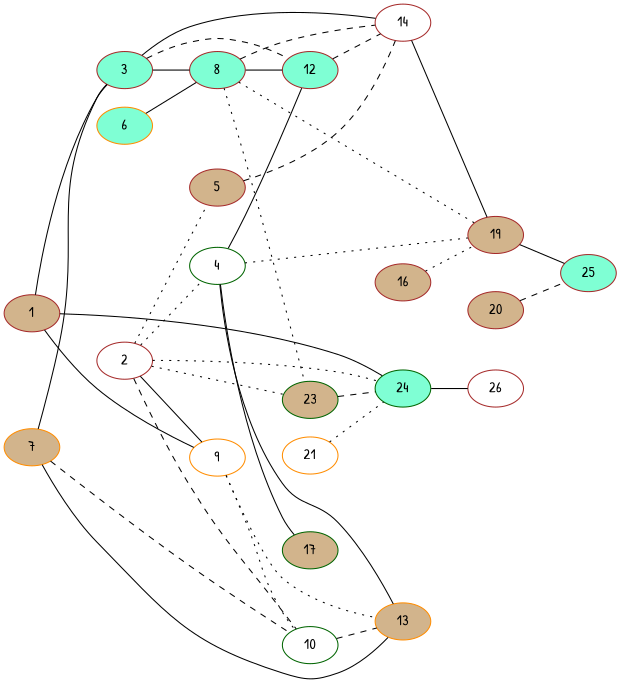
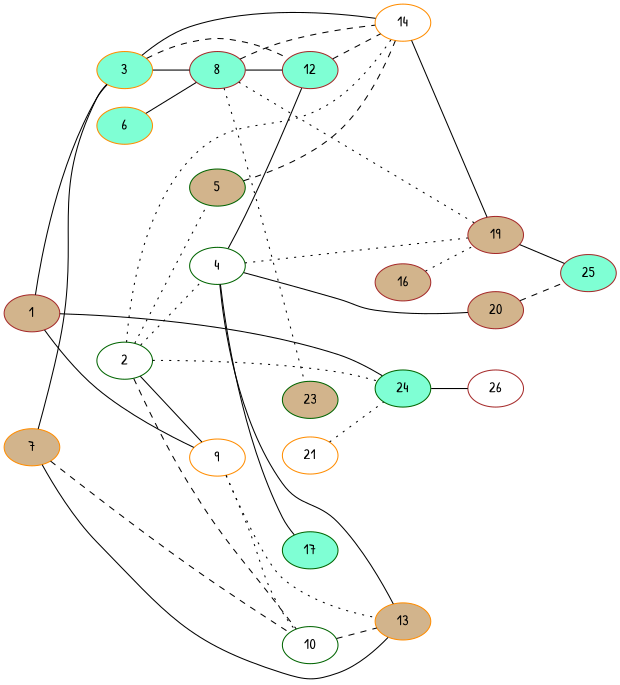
(403, 23) -> (403, 23)
(125, 70) -> (125, 70)
(217, 188) -> (217, 188)
none -> (354, 304)
(125, 361) -> (125, 361)
(218, 380) -> (207, 144)
(357, 394) -> none
(310, 550) -> (310, 550)
